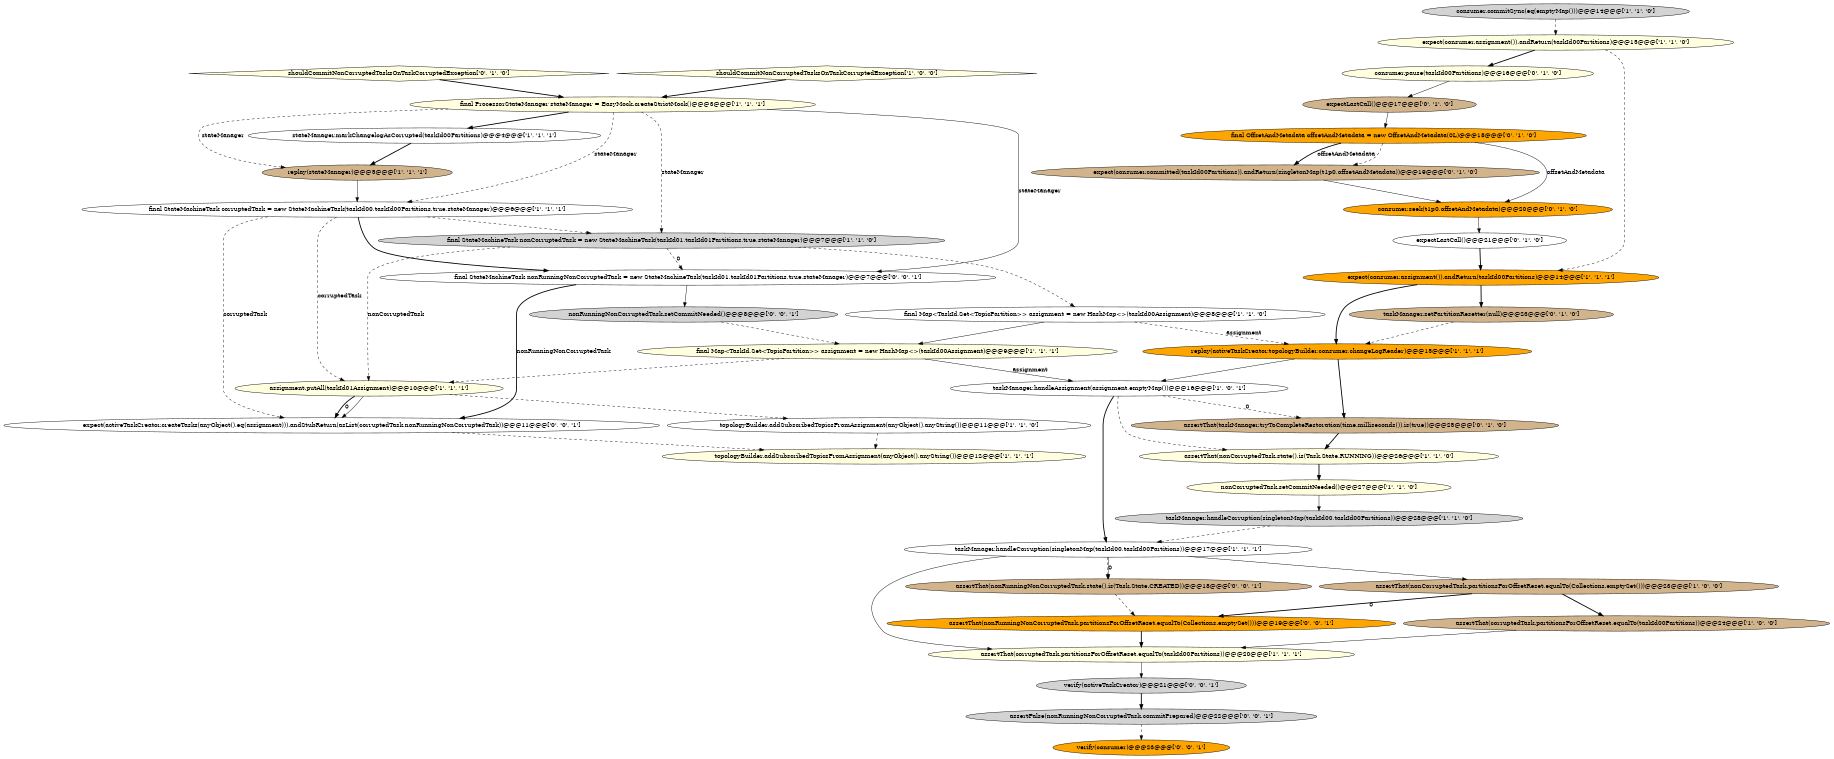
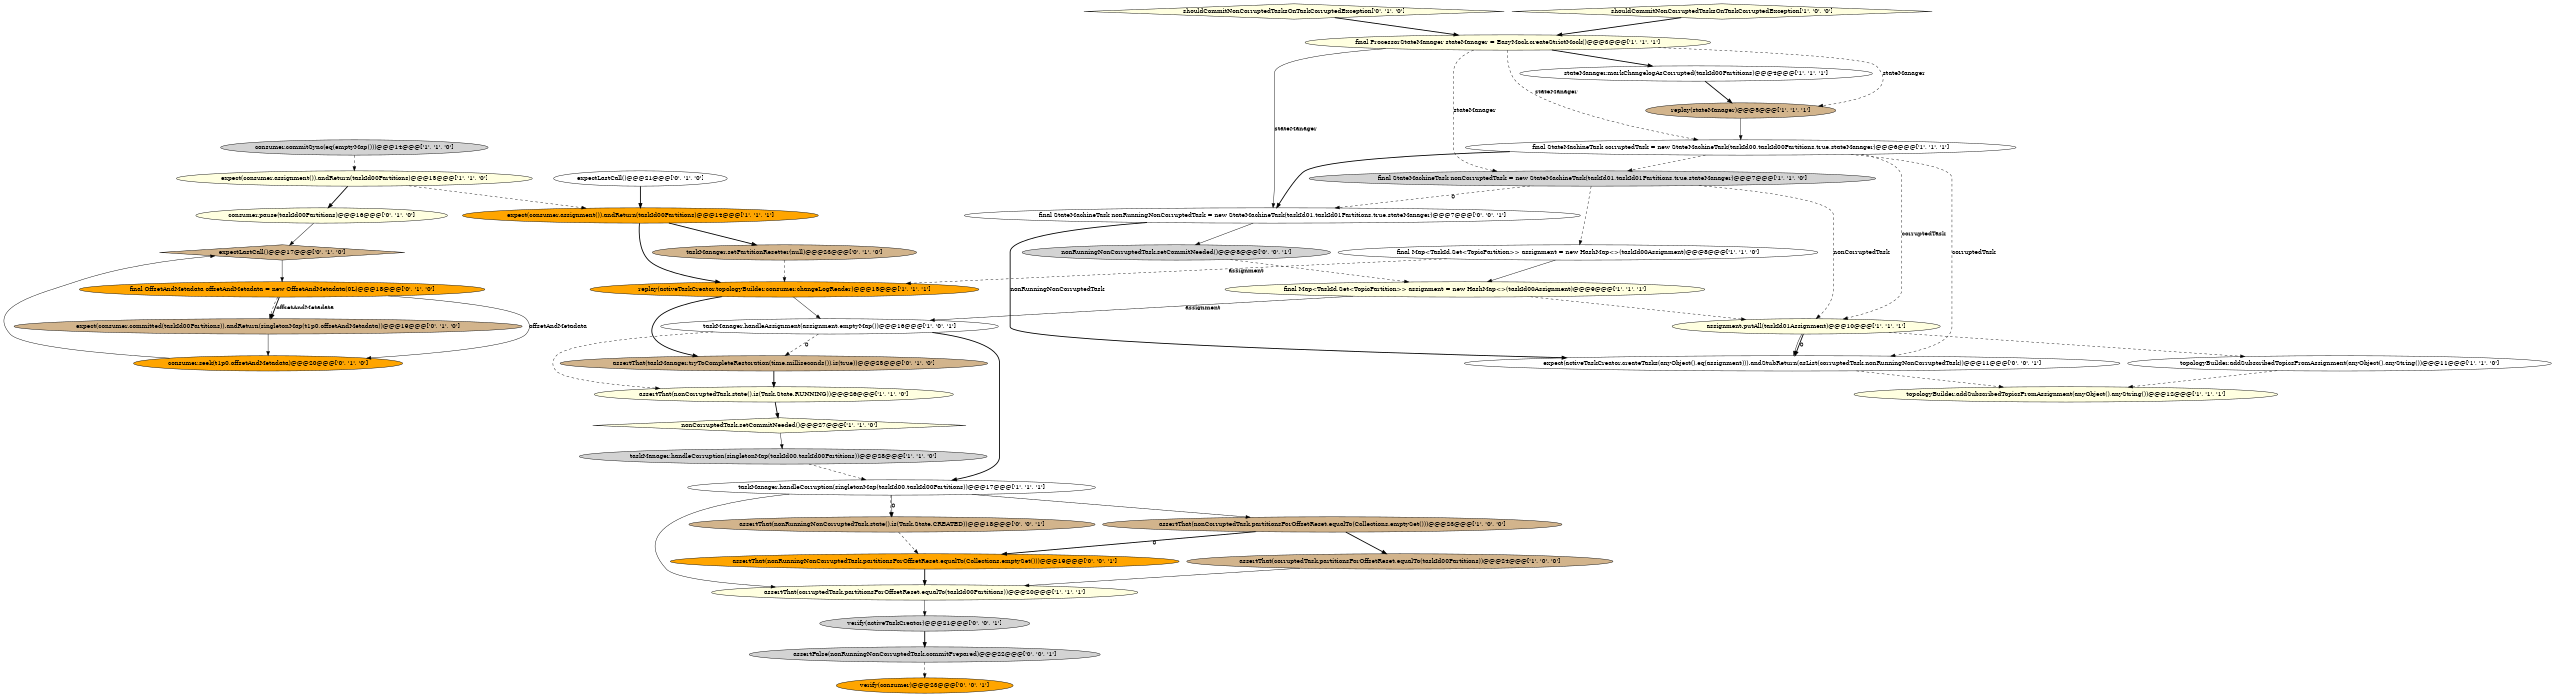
(1390, 105) -> (282, 252)
(1479, 223) -> (18, 304)
(1319, 487) -> (779, 425)
